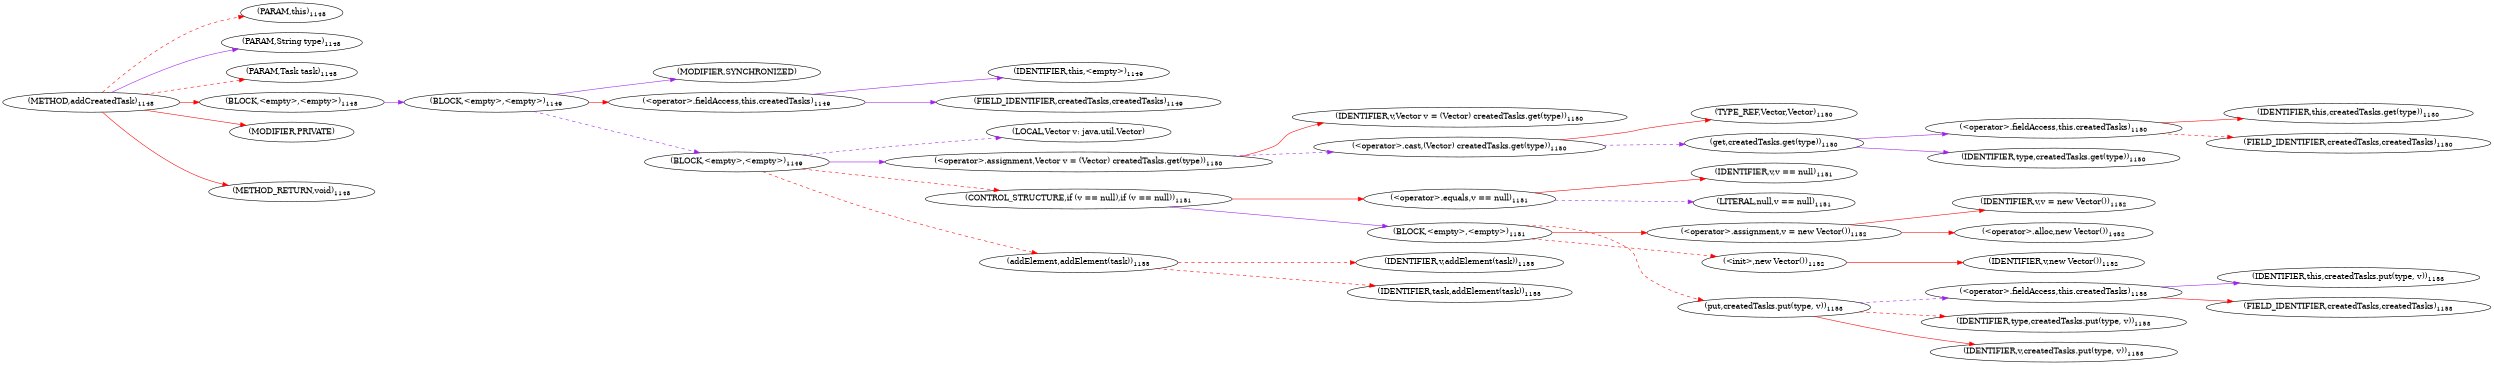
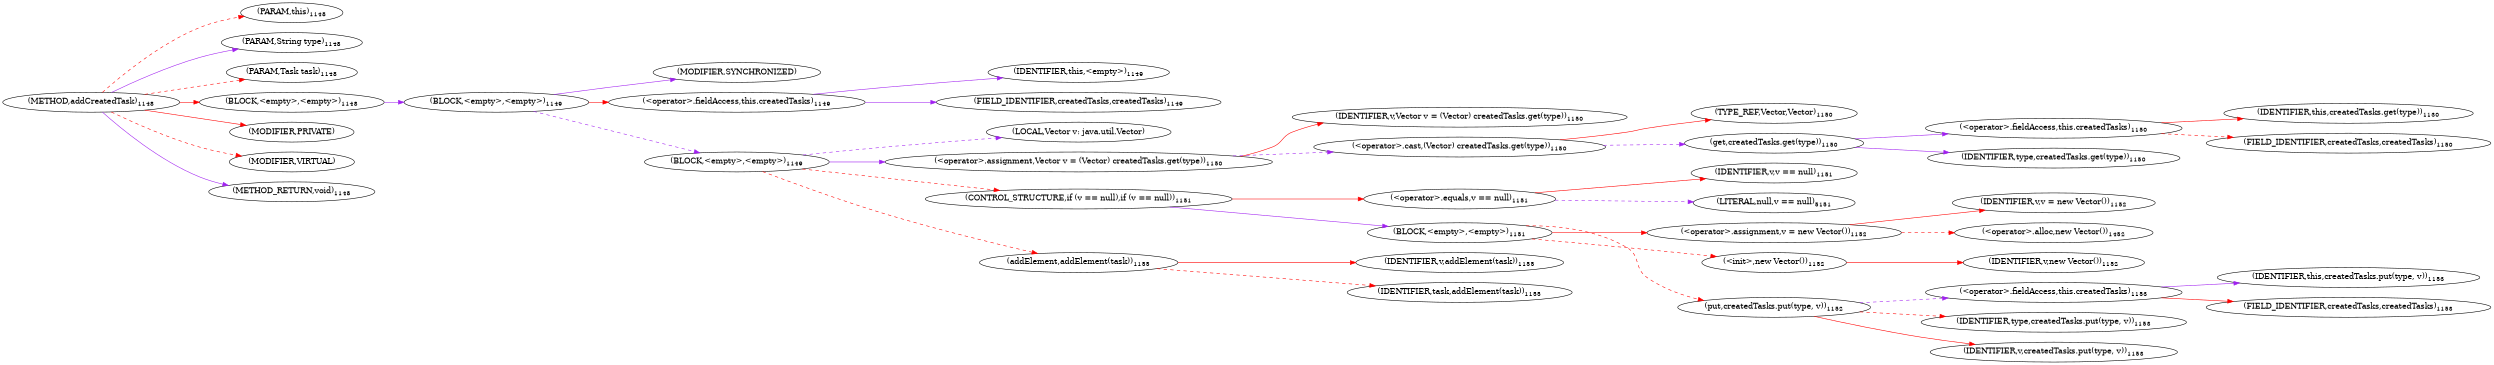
(159, 155) -> (159, 155)
none -> (292, 162)
(1823, 202) -> (1823, 202)
(1925, 233) -> (1925, 233)
(1264, 263) -> (1264, 263)
(1835, 307) -> (1835, 307)
